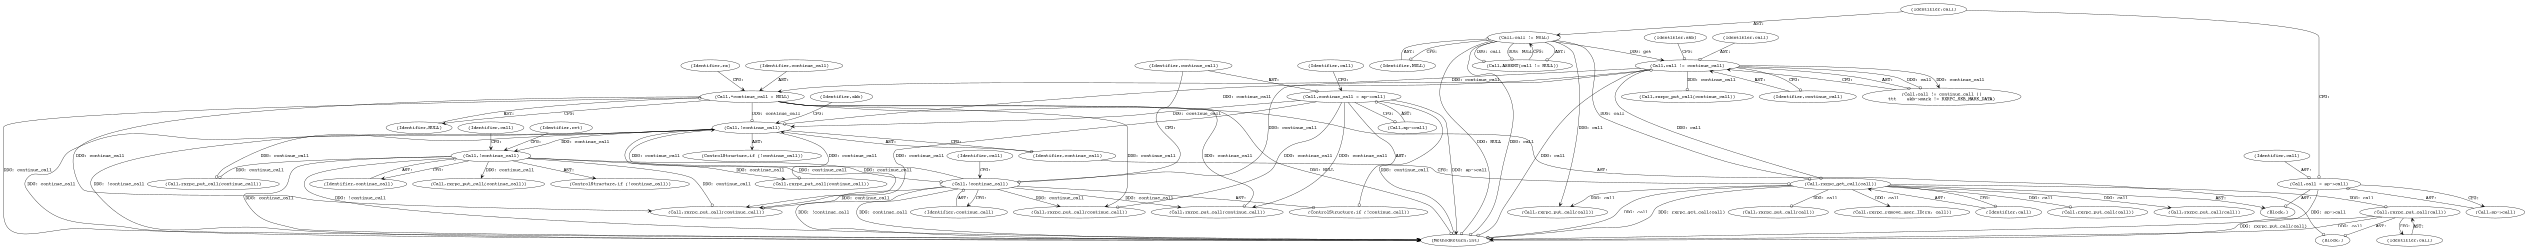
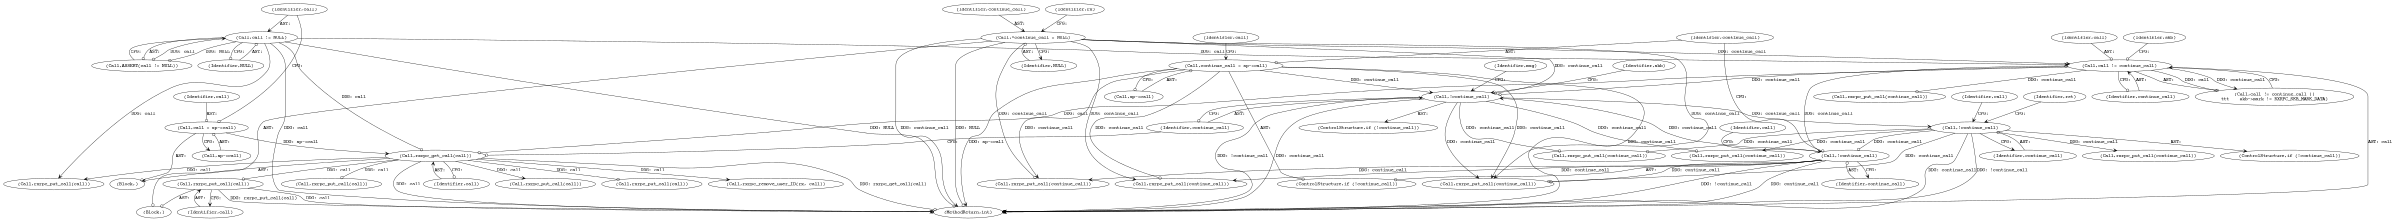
(1641, 52) -> (1213, 52)
none -> (1516, 66)
(1211, 83) -> (1475, 48)
(1553, 156) -> (2380, 142)
(1914, 232) -> (305, 147)
